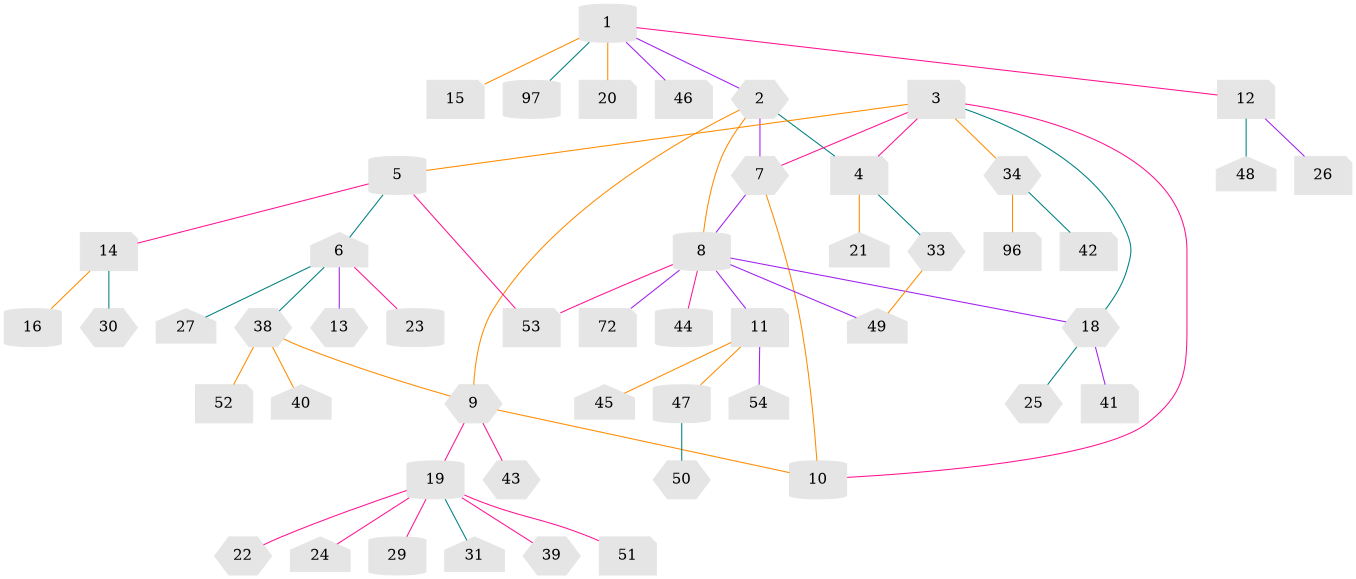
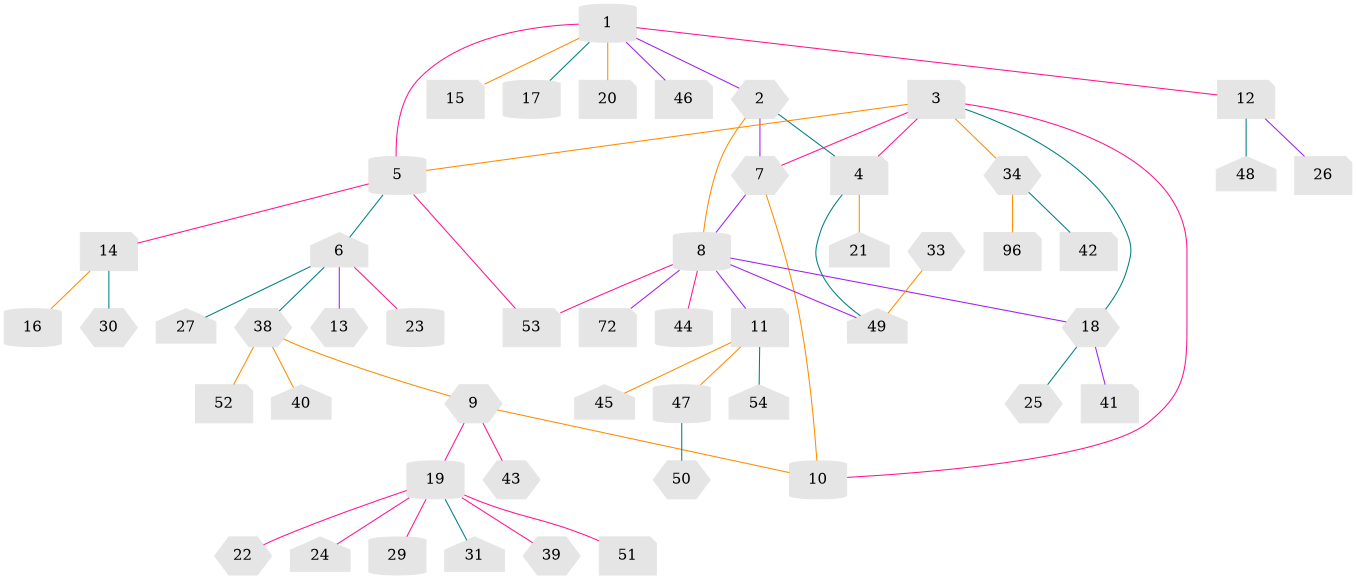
none -> (455, 52)
(532, 99) -> (532, 99)
(899, 215) -> (817, 260)
(573, 219) -> none
(759, 366) -> (759, 366)
